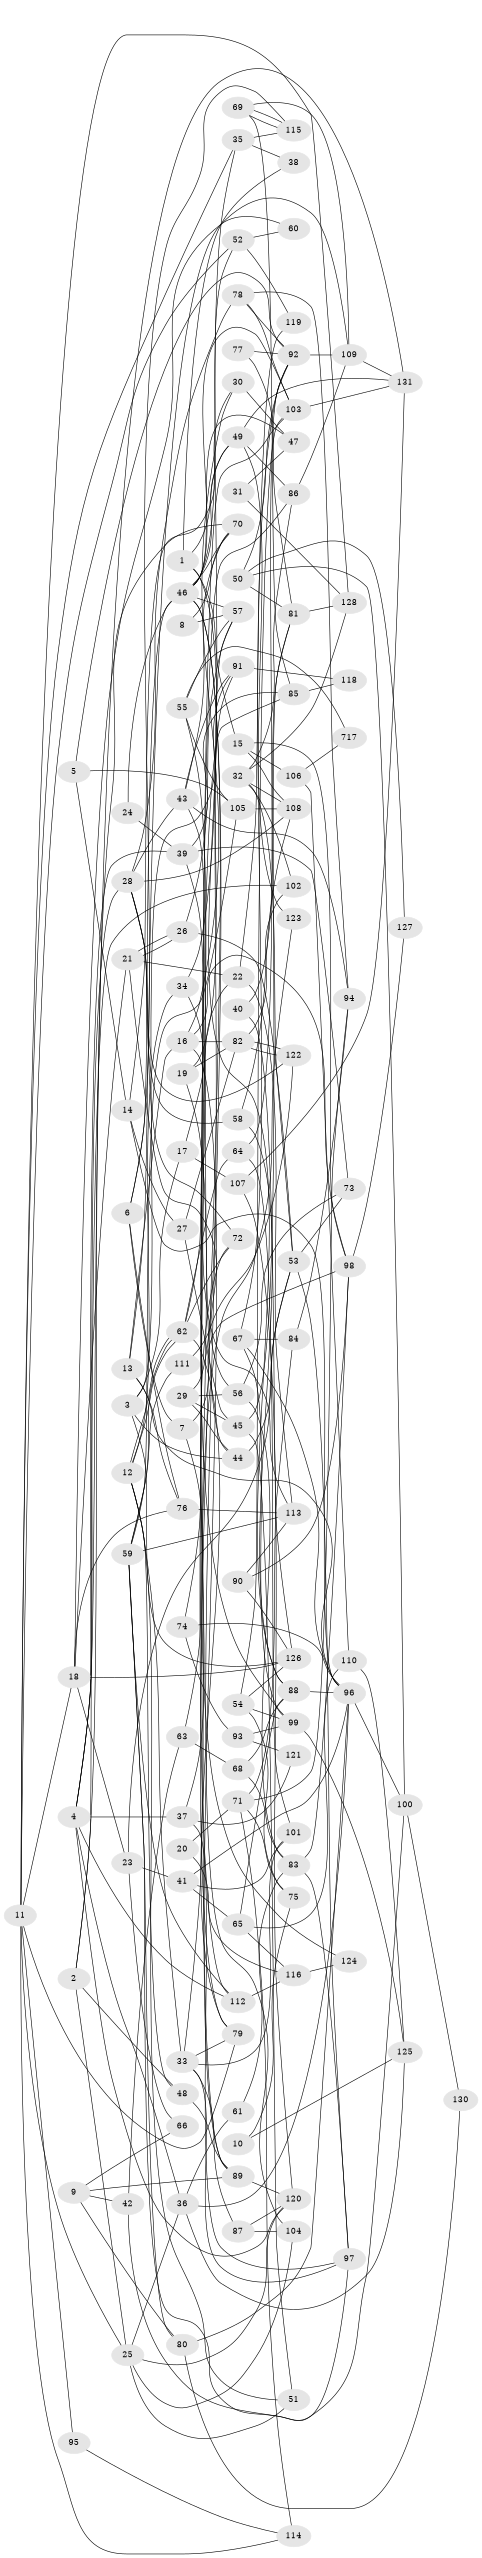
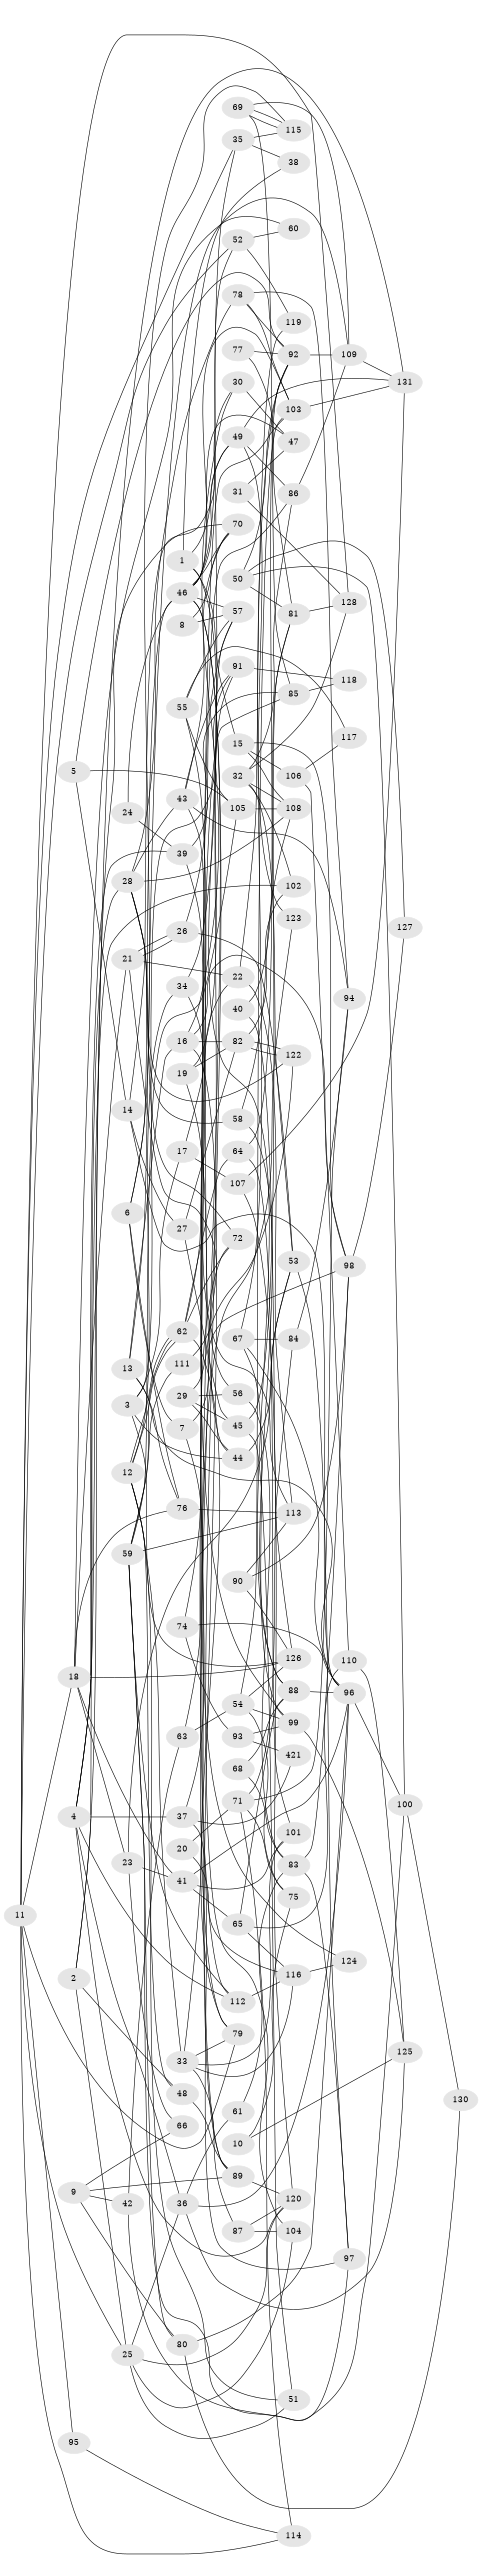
(349, 738) -> (349, 738)
(349, 1189) -> none
(213, 1755) -> (212, 1720)
(294, 1755) -> (294, 1755)
none -> (118, 1784)
(207, 2229) -> (249, 2073)
